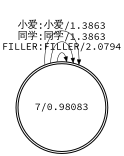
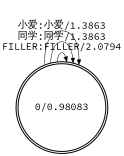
(62, 108) -> (62, 108)
